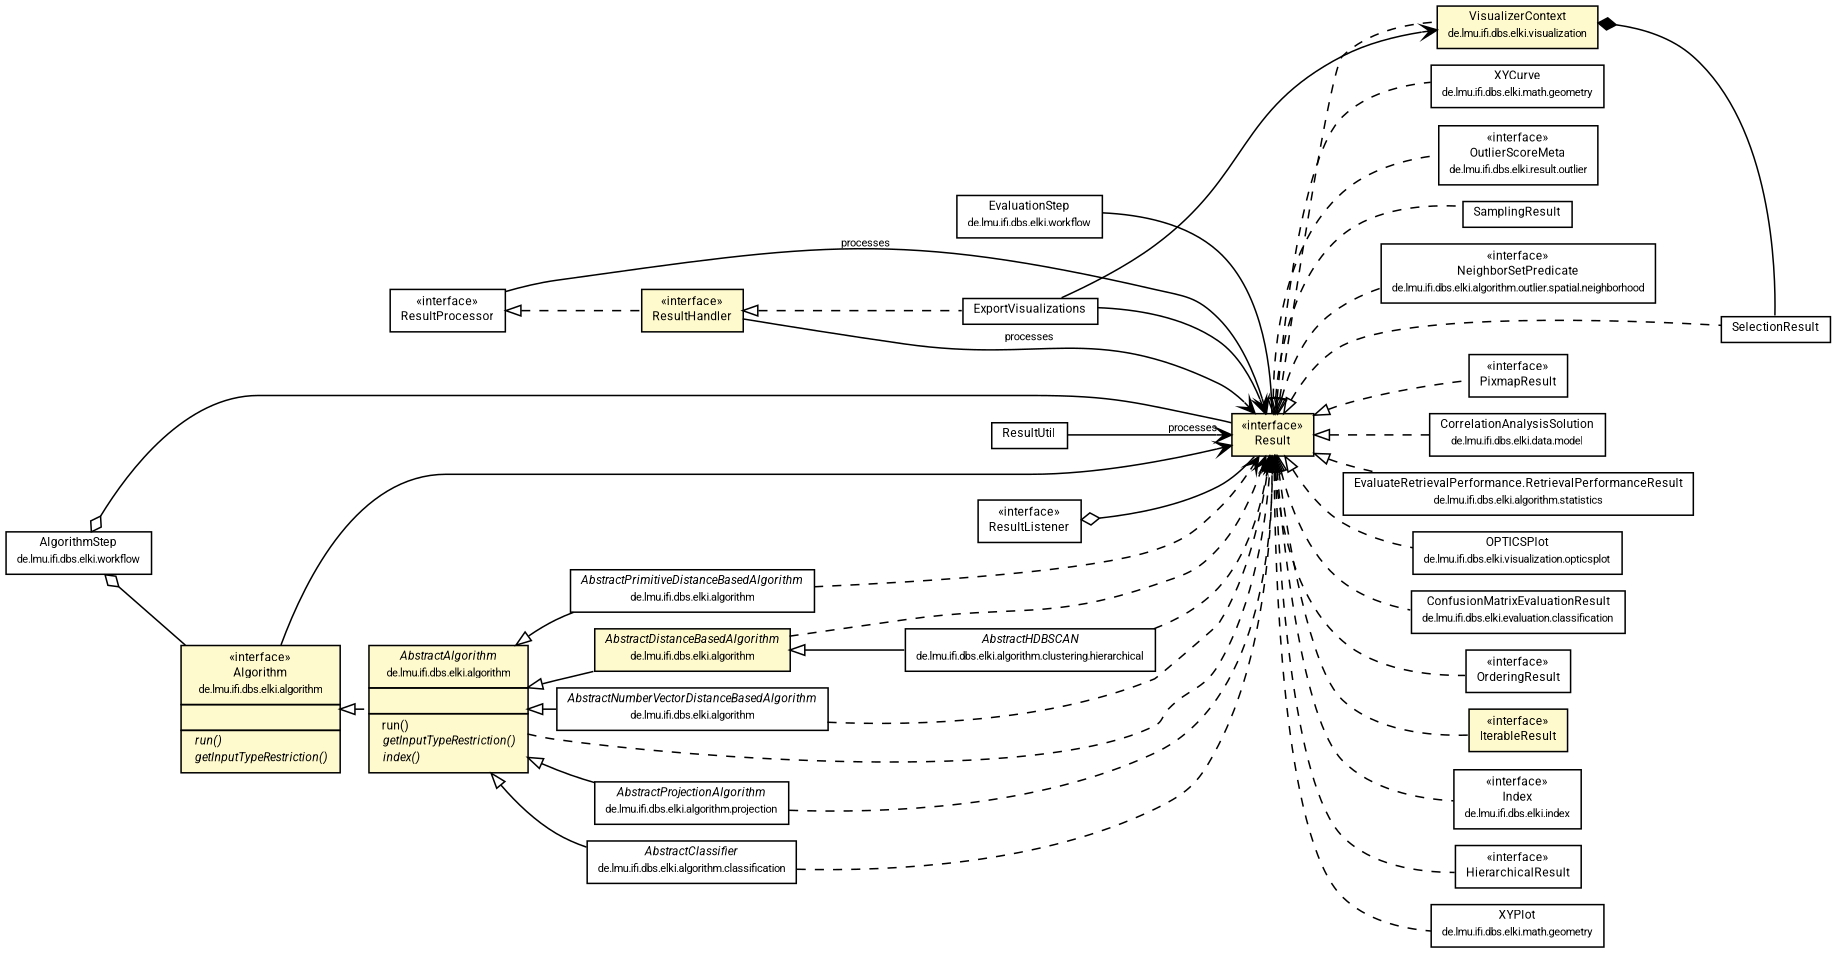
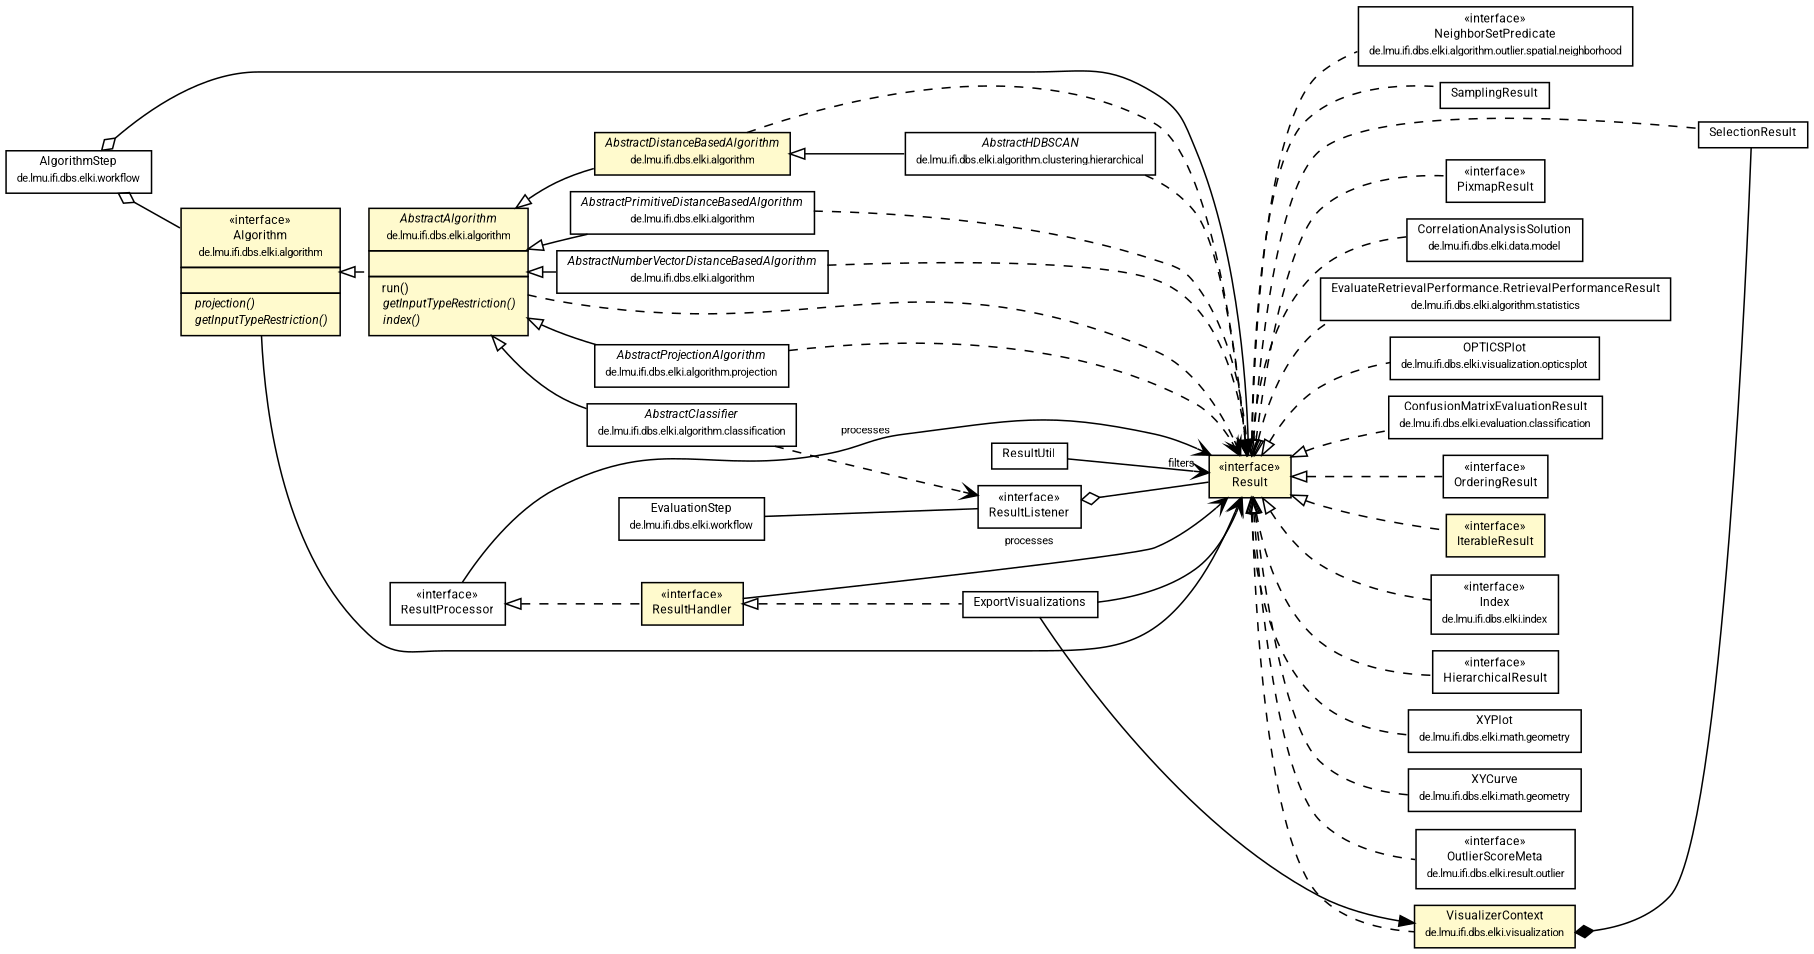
(1237, 156) -> (1194, 802)
(1235, 271) -> (871, 513)
(1193, 429) -> (1182, 464)
(208, 741) -> (224, 304)
(1158, 807) -> (869, 470)
